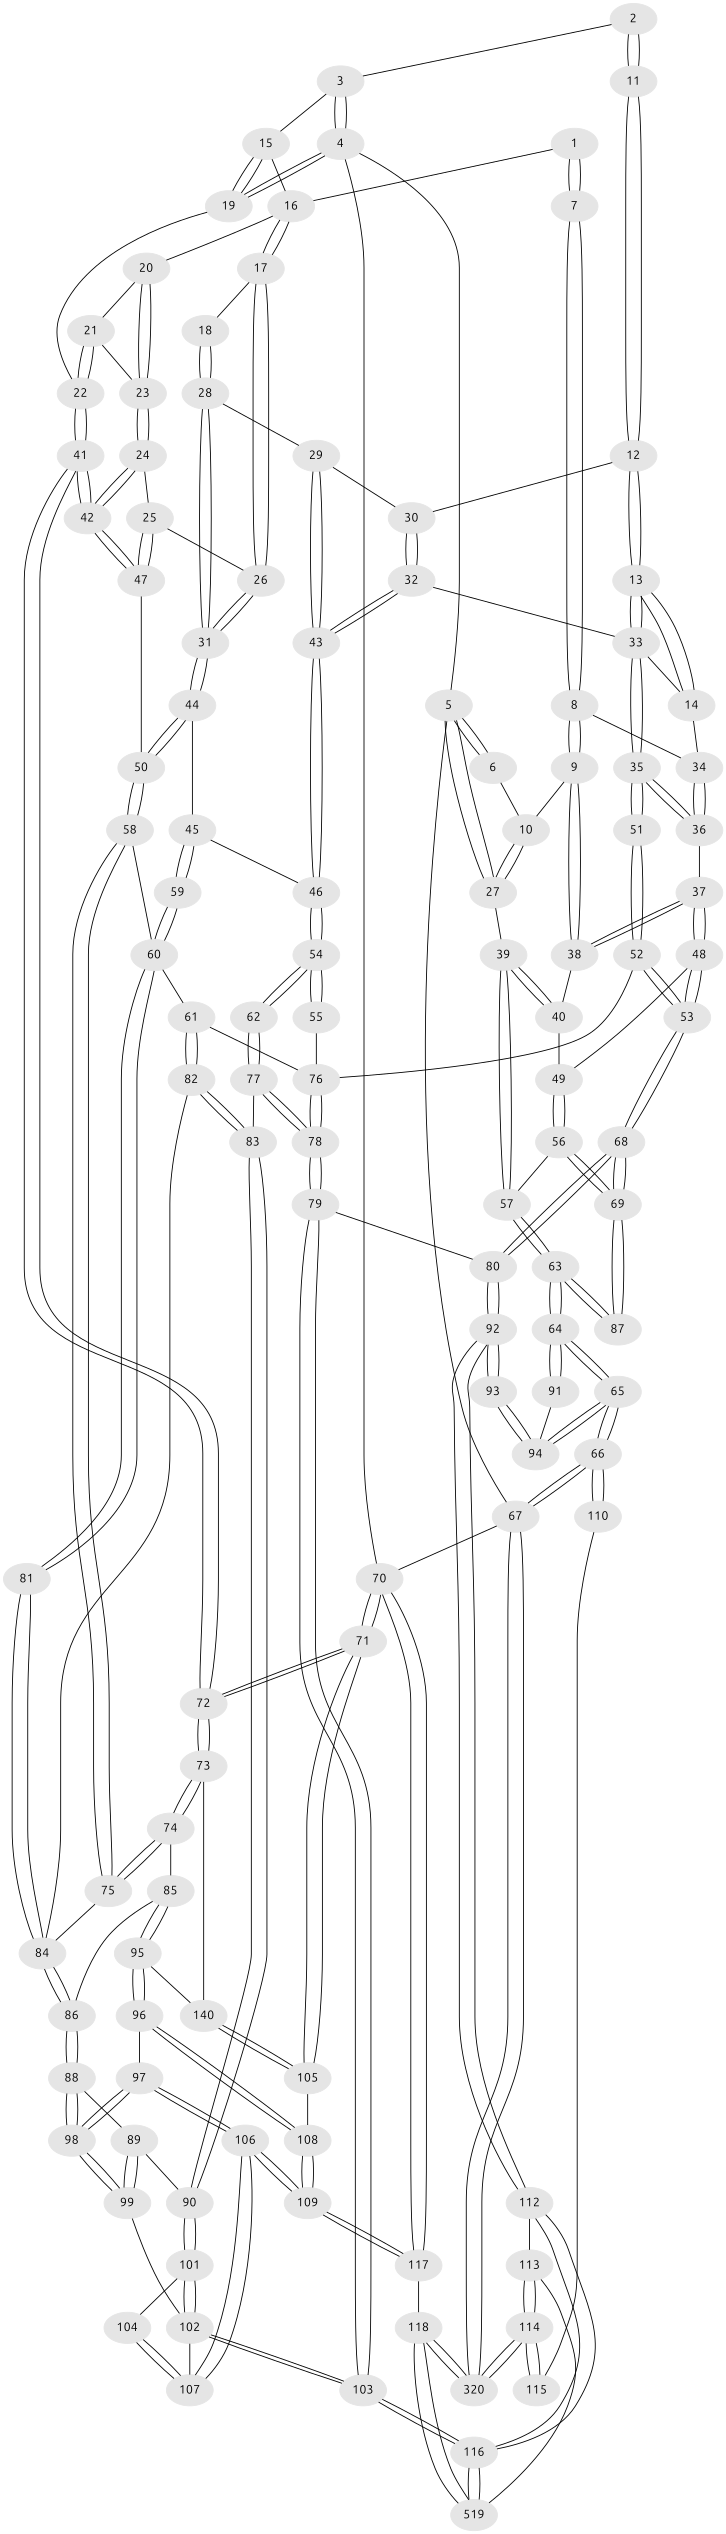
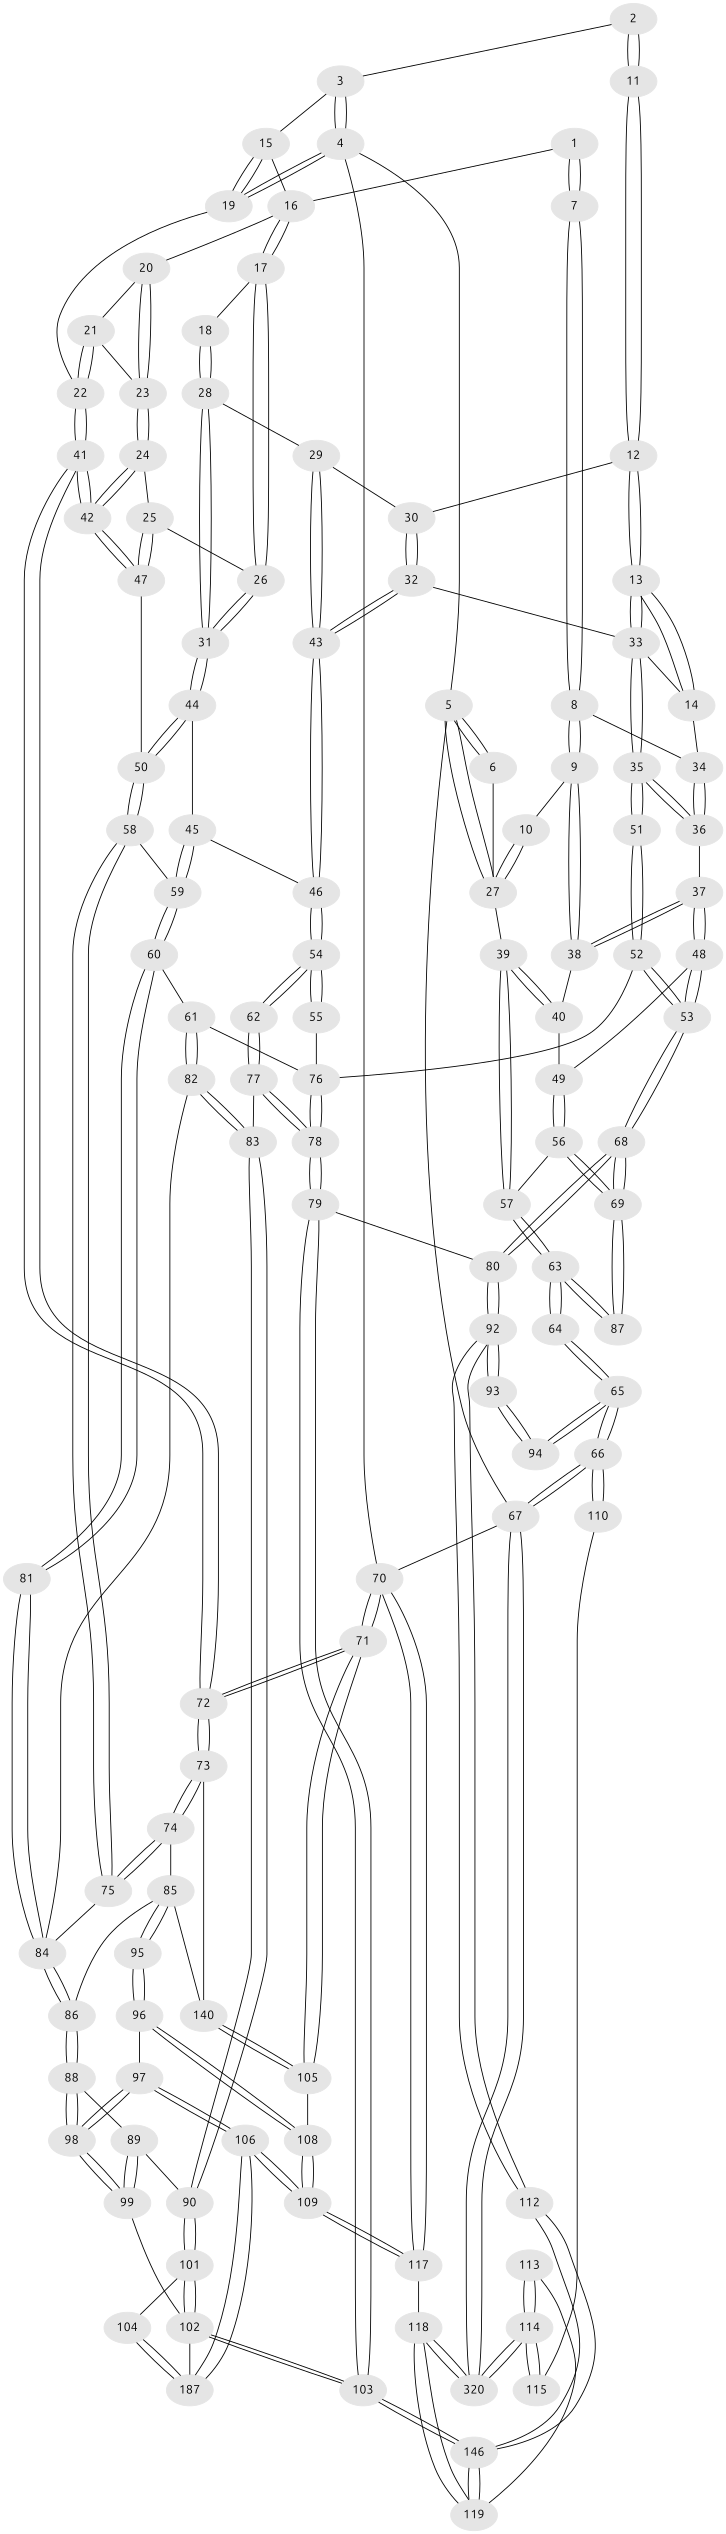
(510, 799) -> (493, 830)
(142, 893) -> (154, 861)
(556, 1392) -> none
(171, 1985) -> (187, 1953)
(530, 2234) -> none
(190, 2390) -> (190, 2390)
(474, 2453) -> (474, 2453)
(474, 2515) -> (474, 2515)
